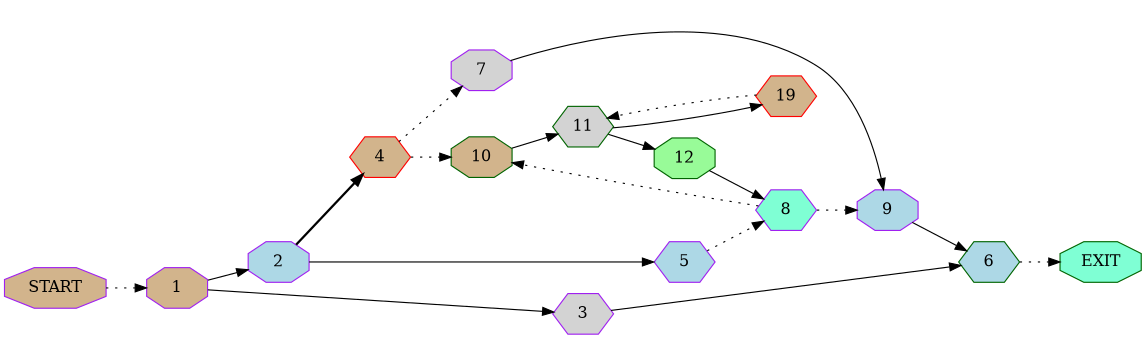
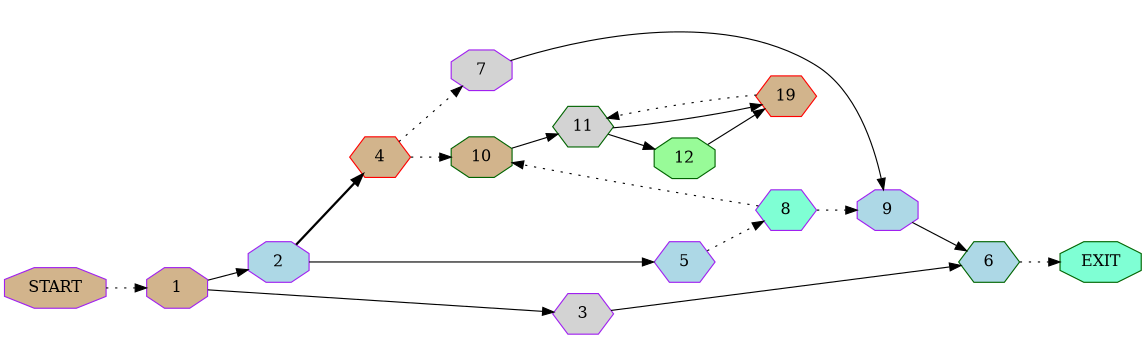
(731, 182) -> (731, 130)
